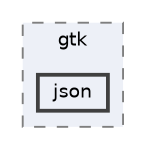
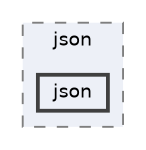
(73, 41) -> (73, 41)
